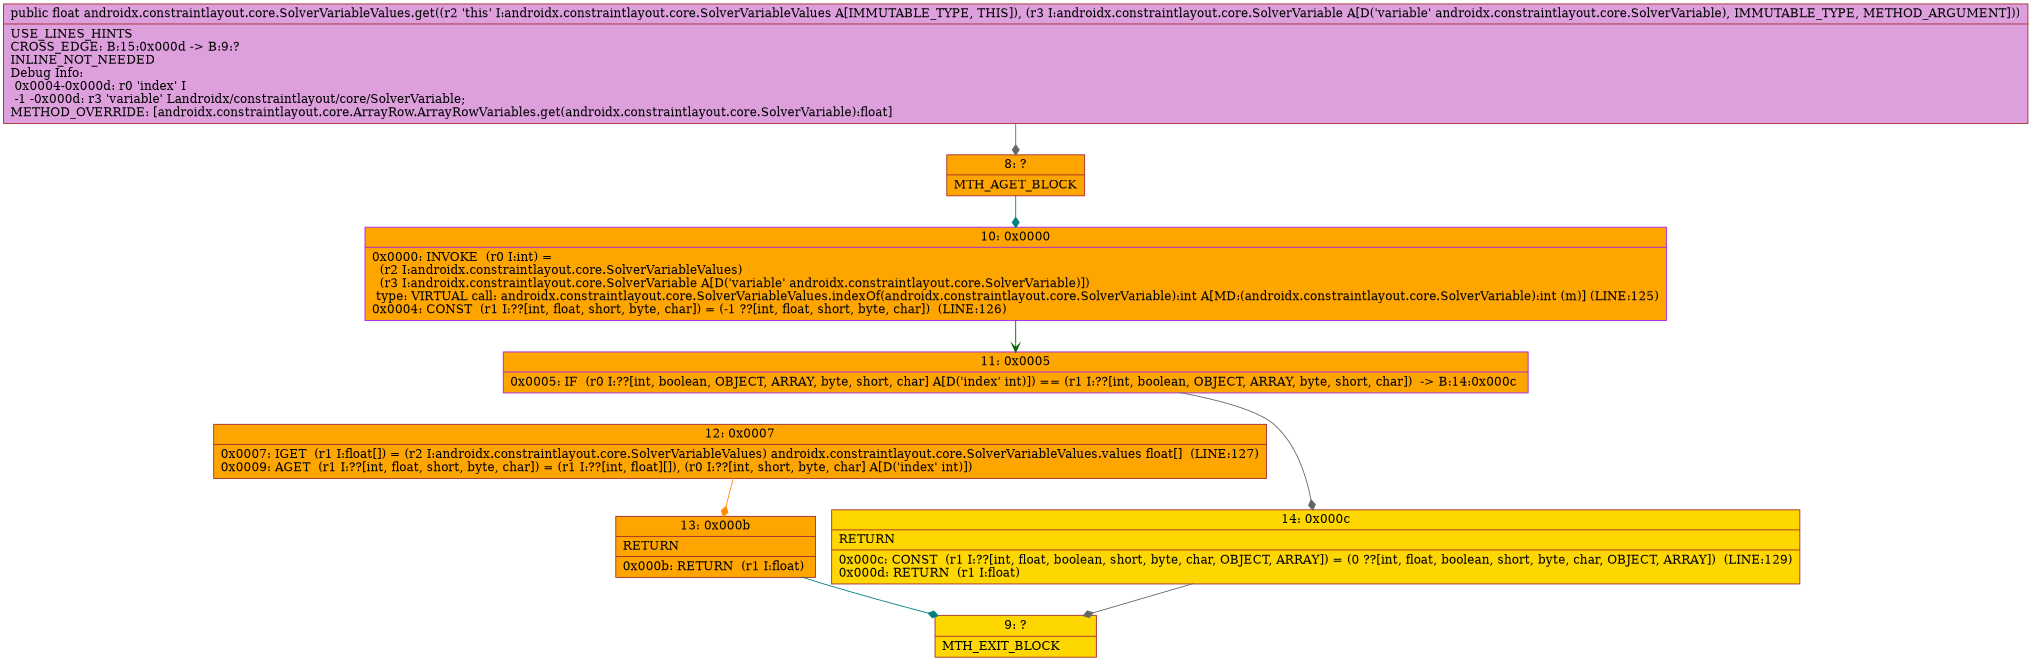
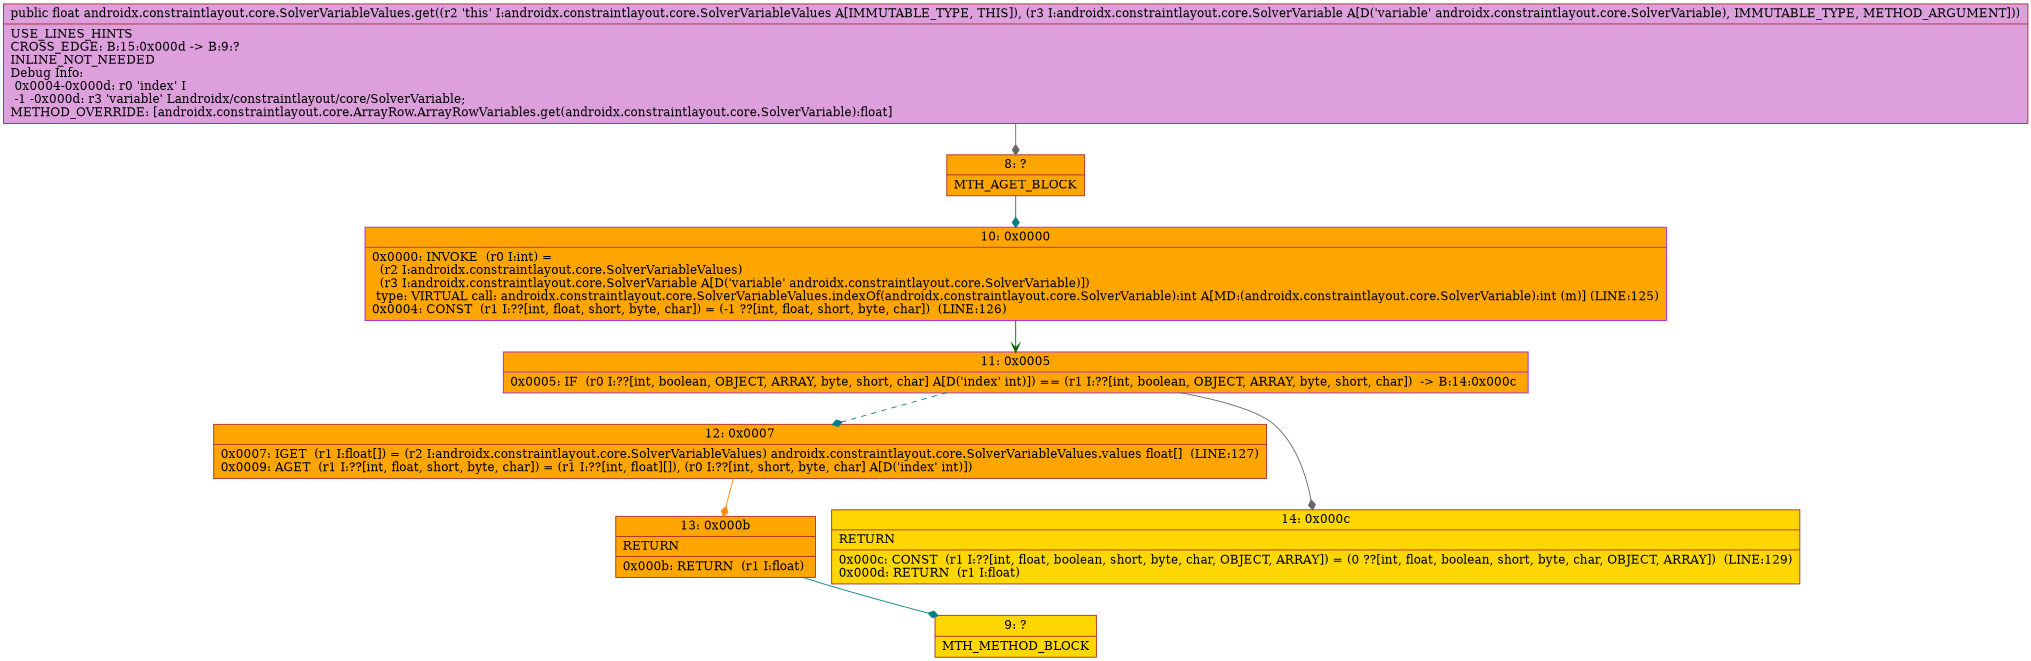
none -> (895, 407)
(1143, 598) -> none
(1001, 646) -> (1016, 646)
